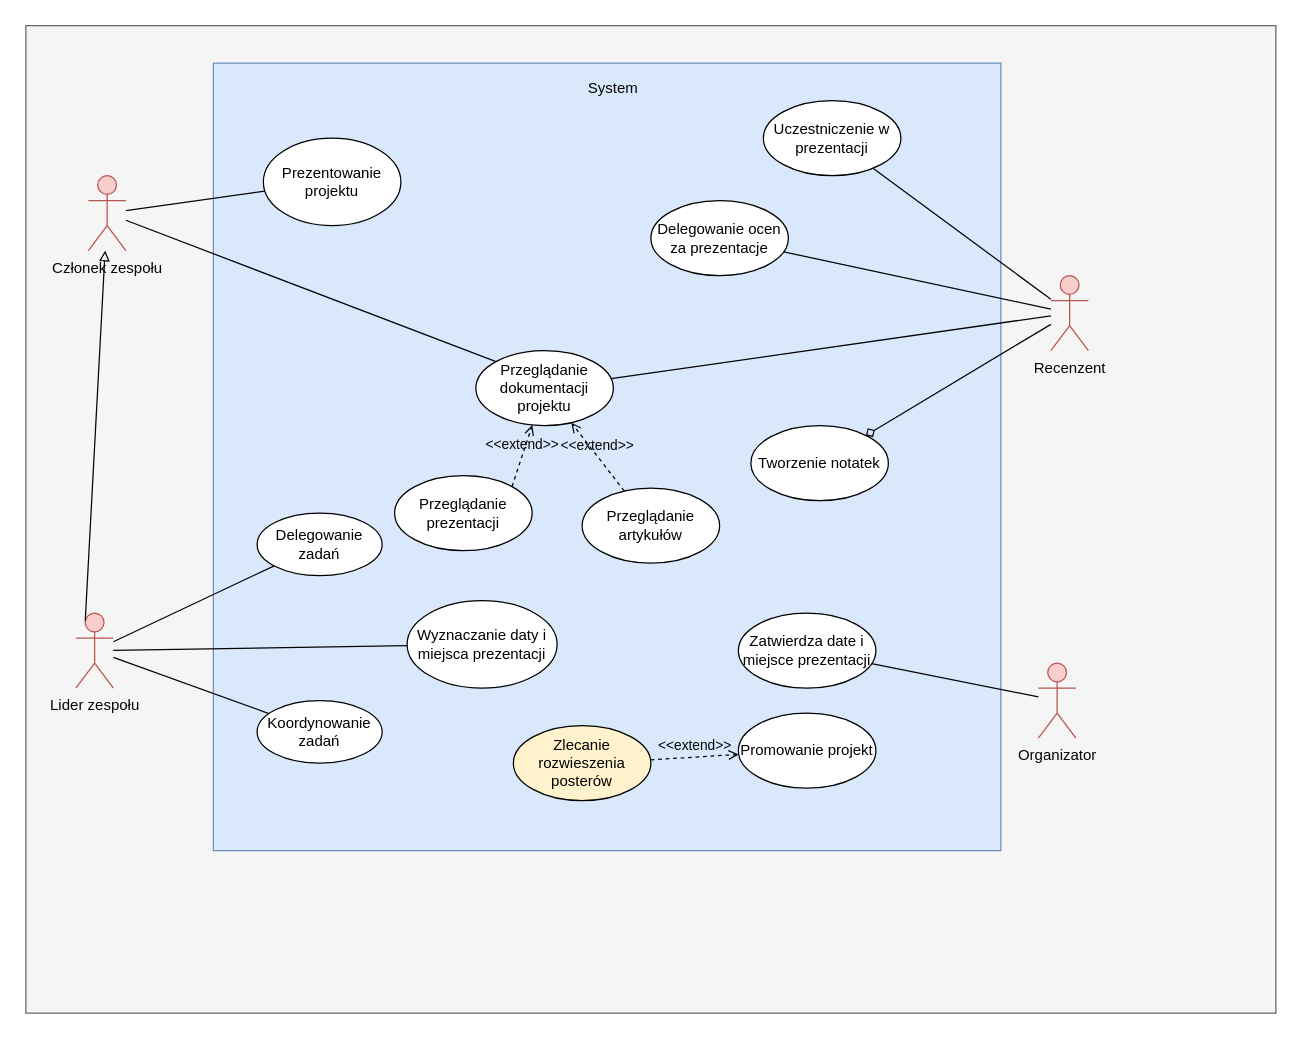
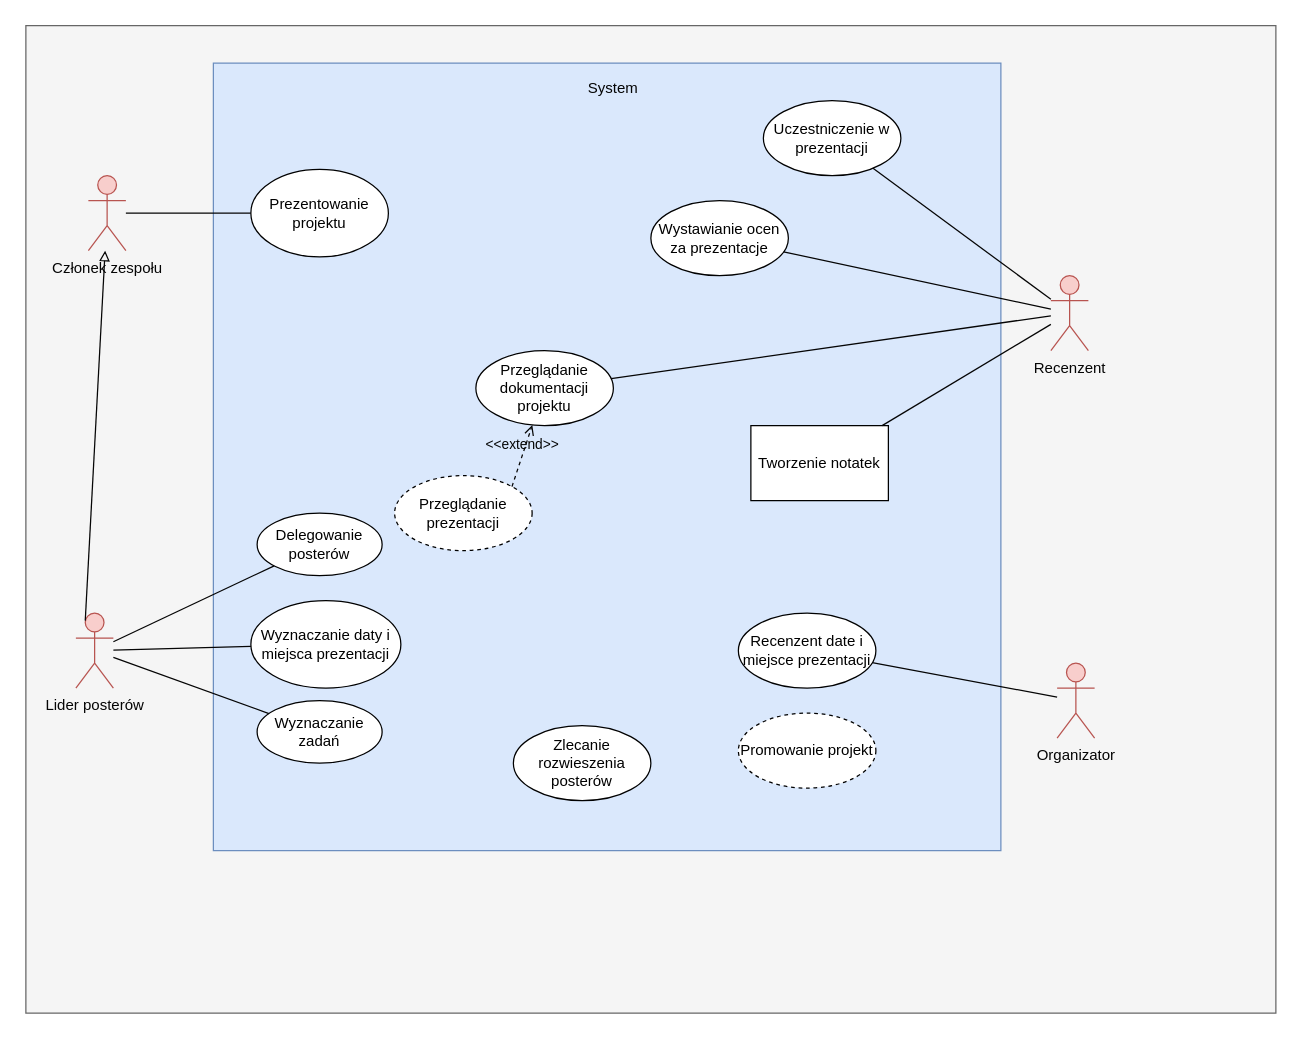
(332, 182) -> (319, 213)
(719, 238) -> (719, 238)
(311, 291) -> none
(881, 426) -> (884, 424)
(599, 458) -> none
(819, 463) -> (819, 463)
(463, 513) -> (463, 513)
(651, 526) -> none
(319, 544) -> (319, 544)
(482, 644) -> (326, 644)
(807, 651) -> (807, 651)
(1057, 701) -> (1076, 701)
(95, 706) -> (95, 706)
(319, 732) -> (319, 732)
(807, 751) -> (807, 751)
(693, 757) -> none
(582, 763) -> (582, 763)
